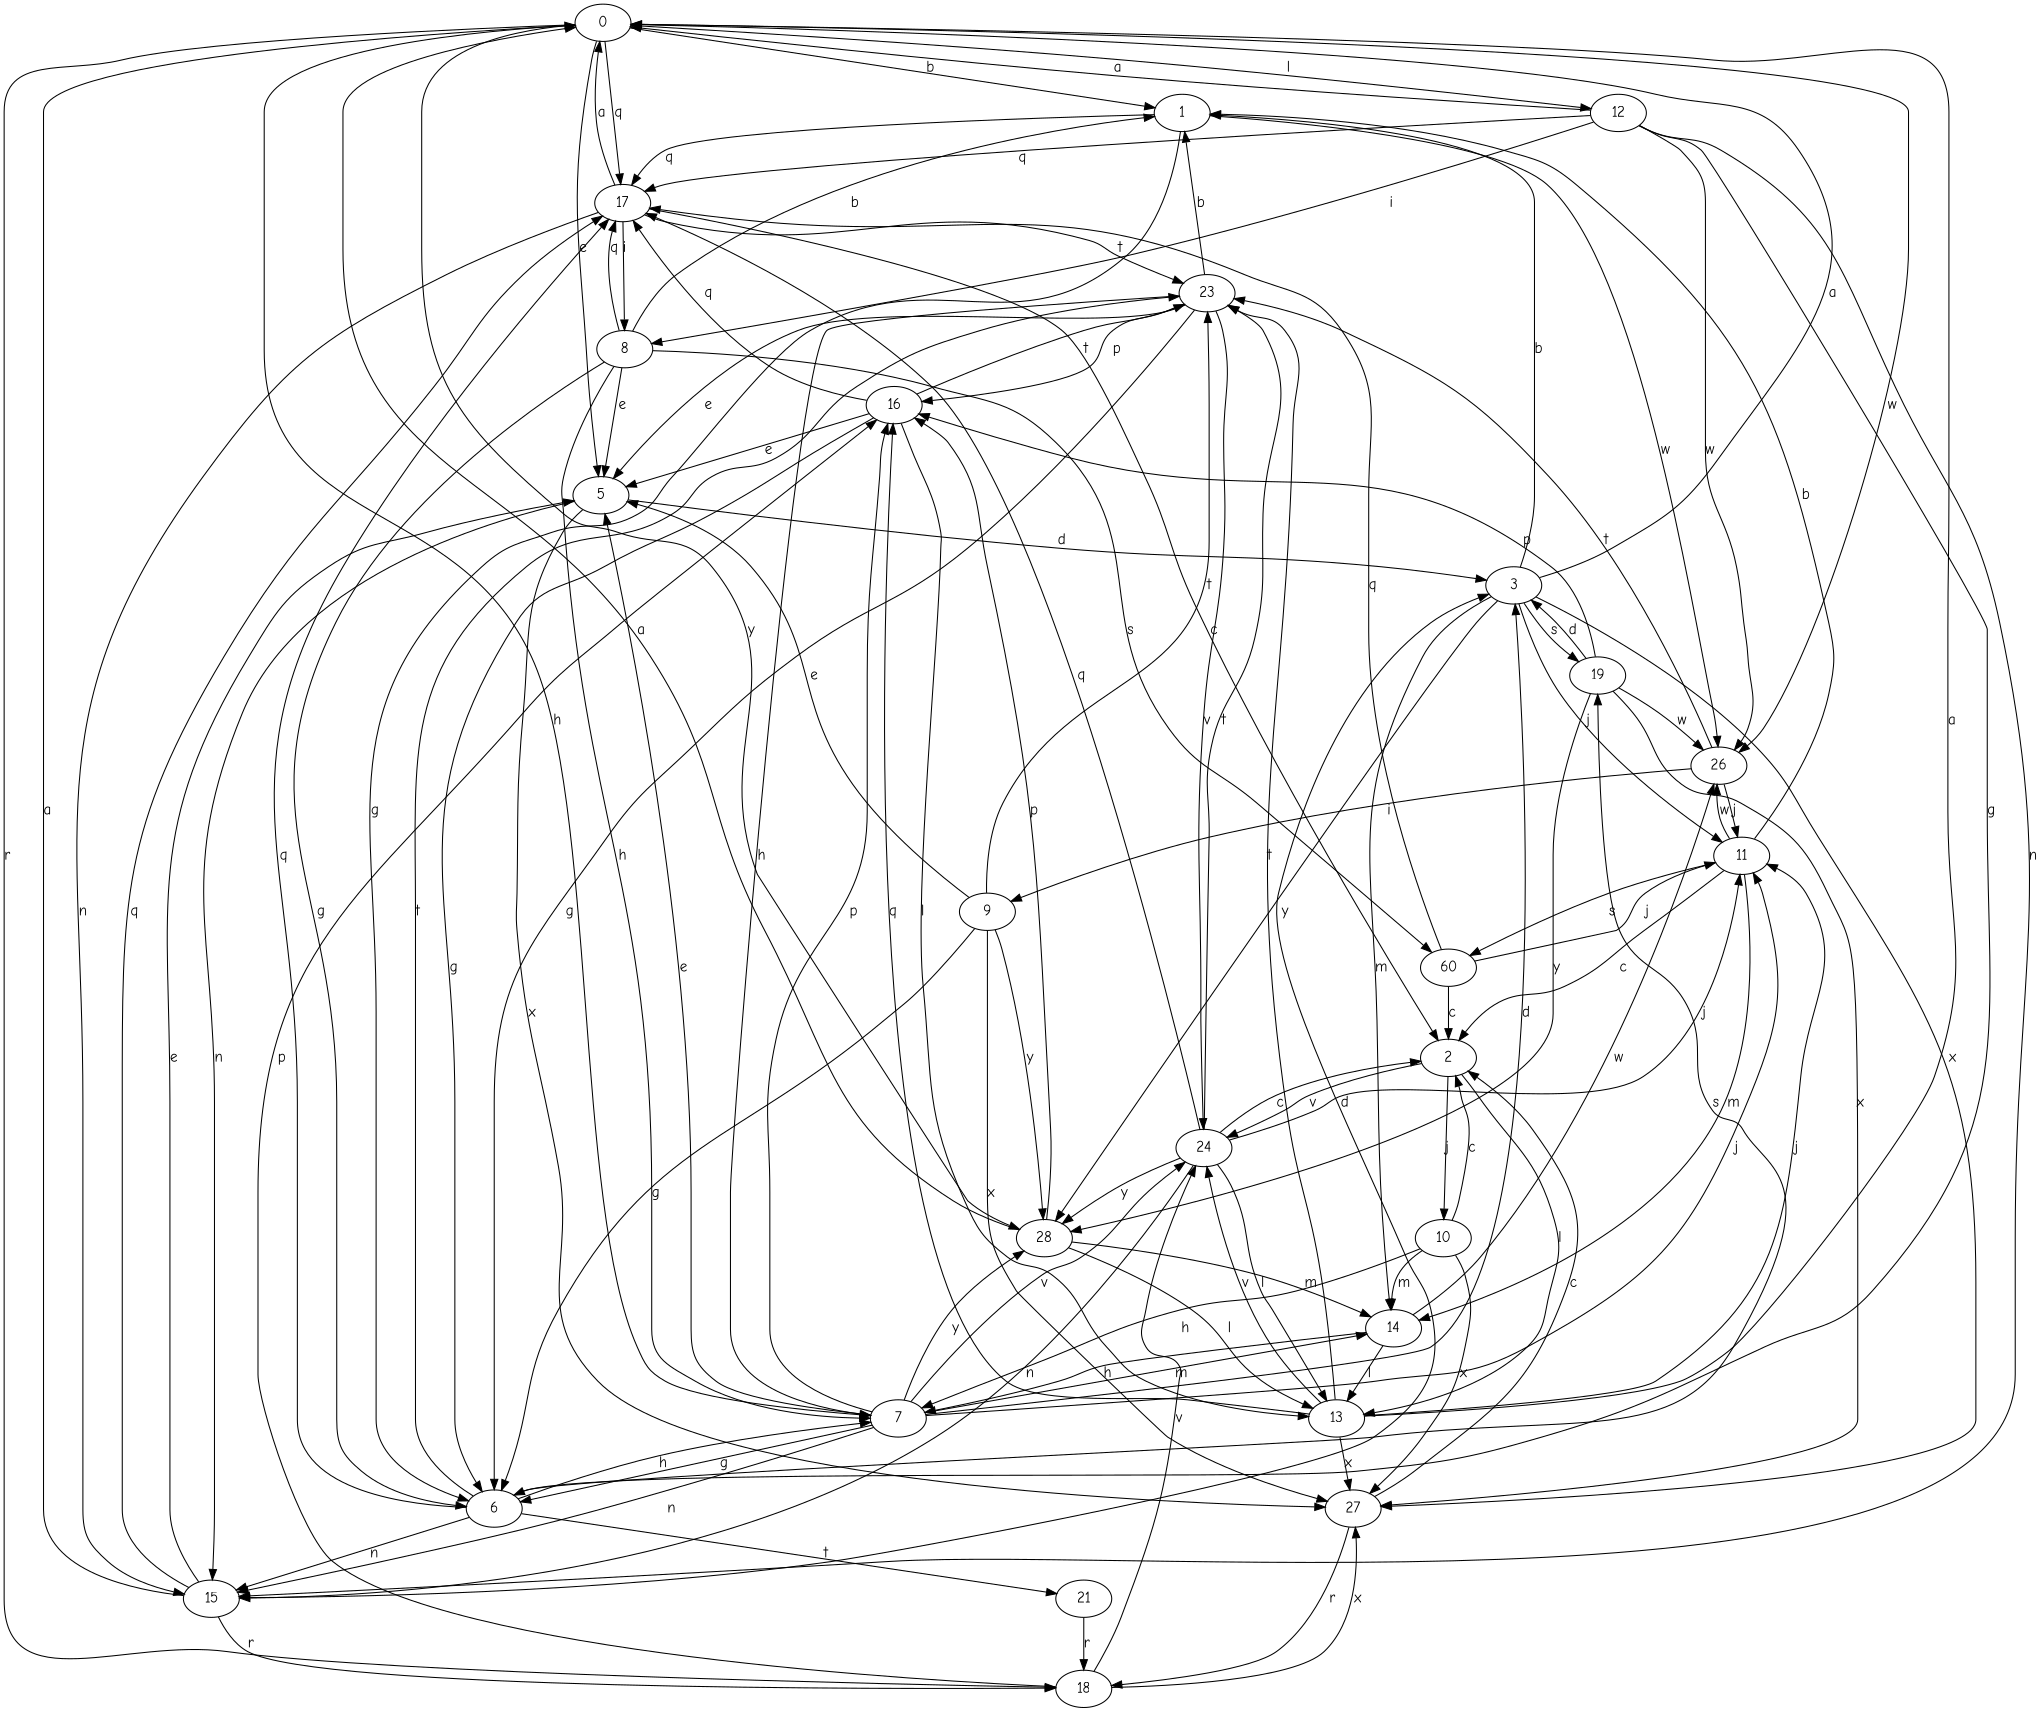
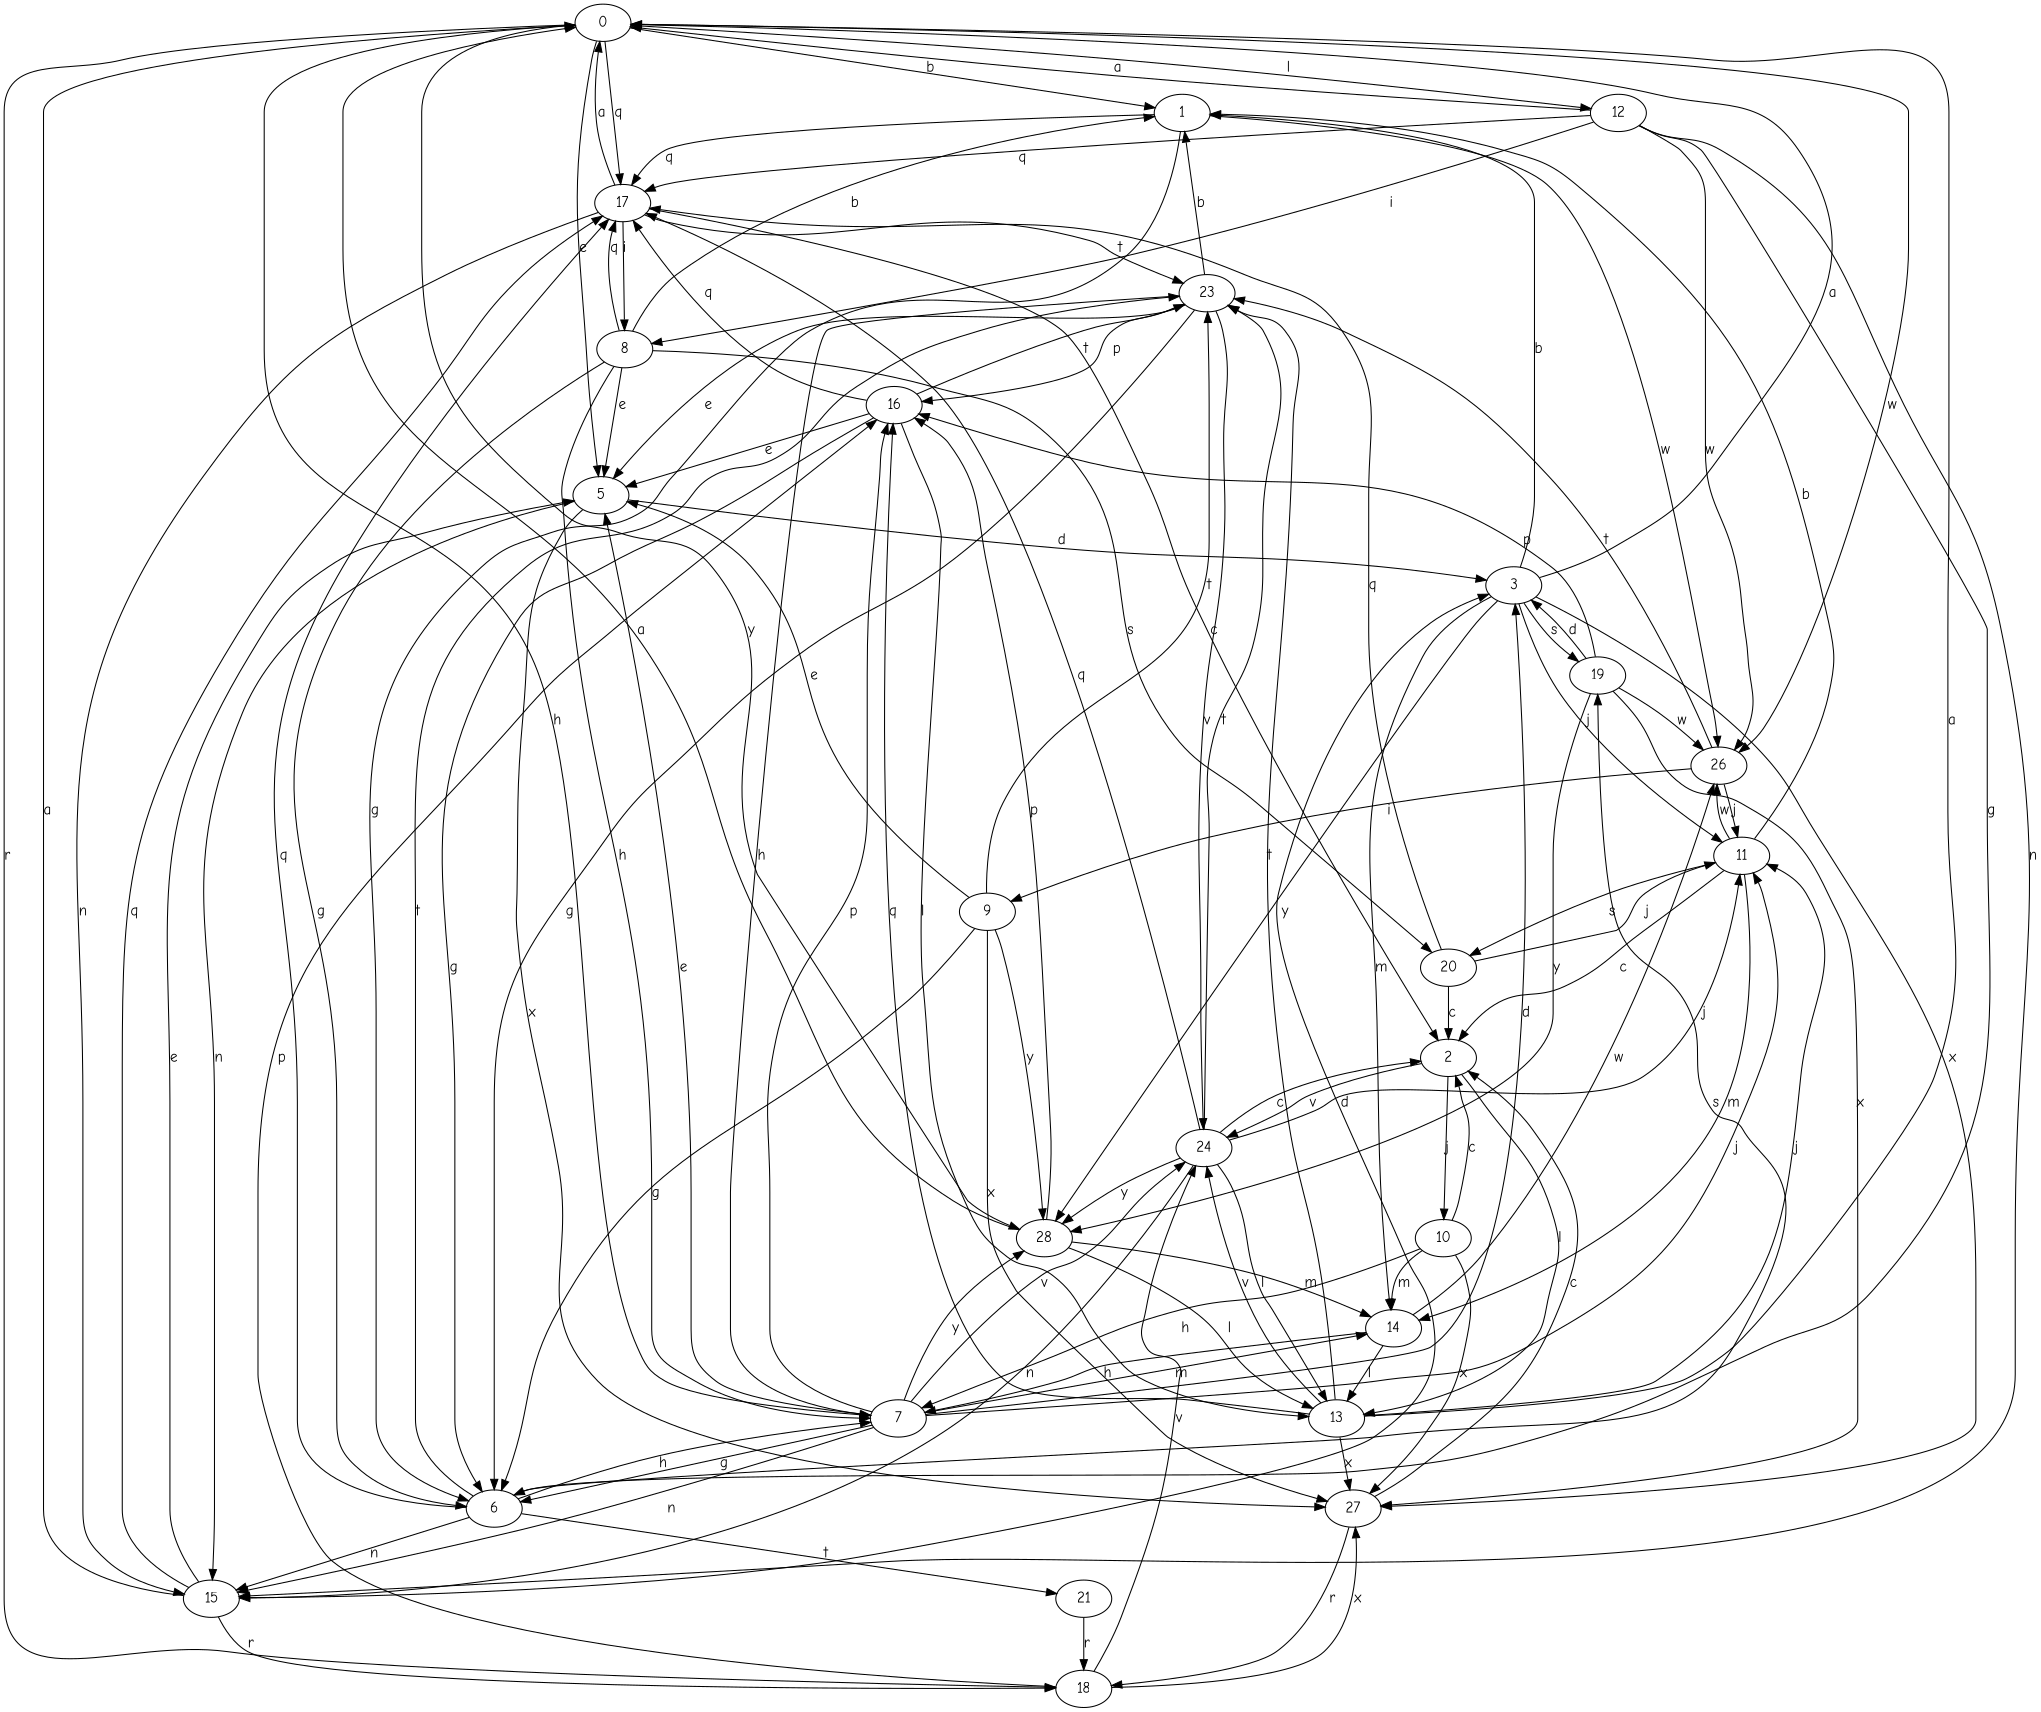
(1448, 968) -> (1448, 968)
